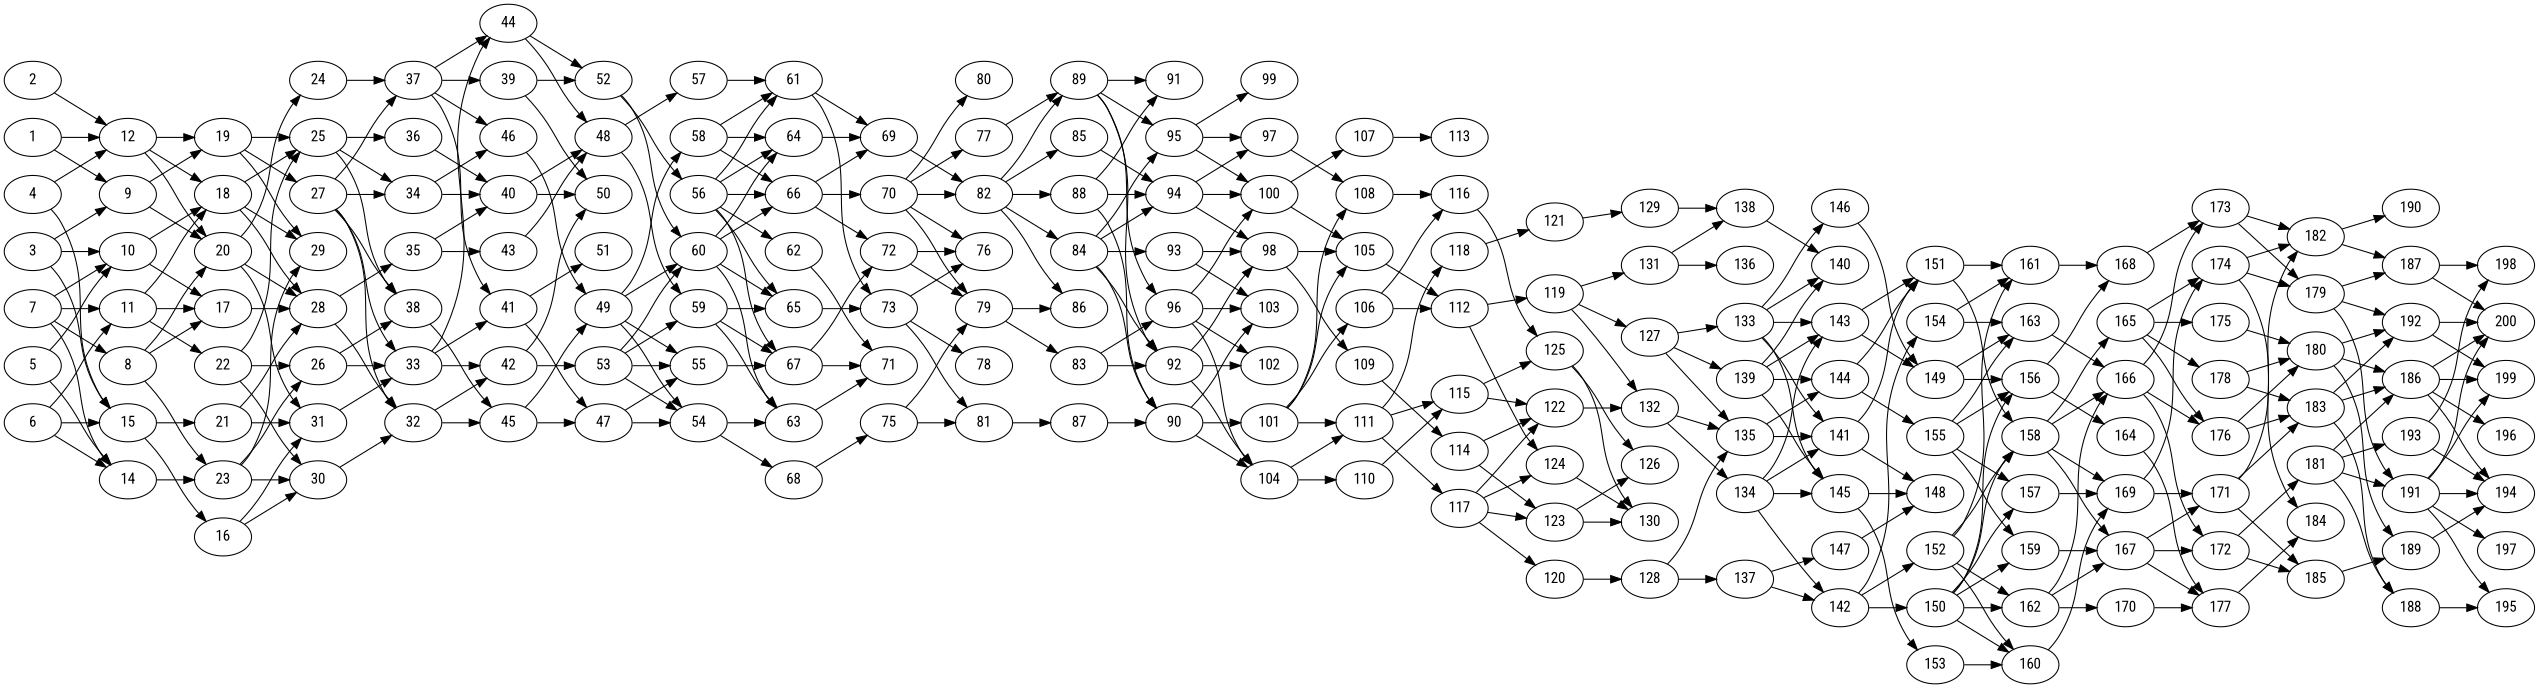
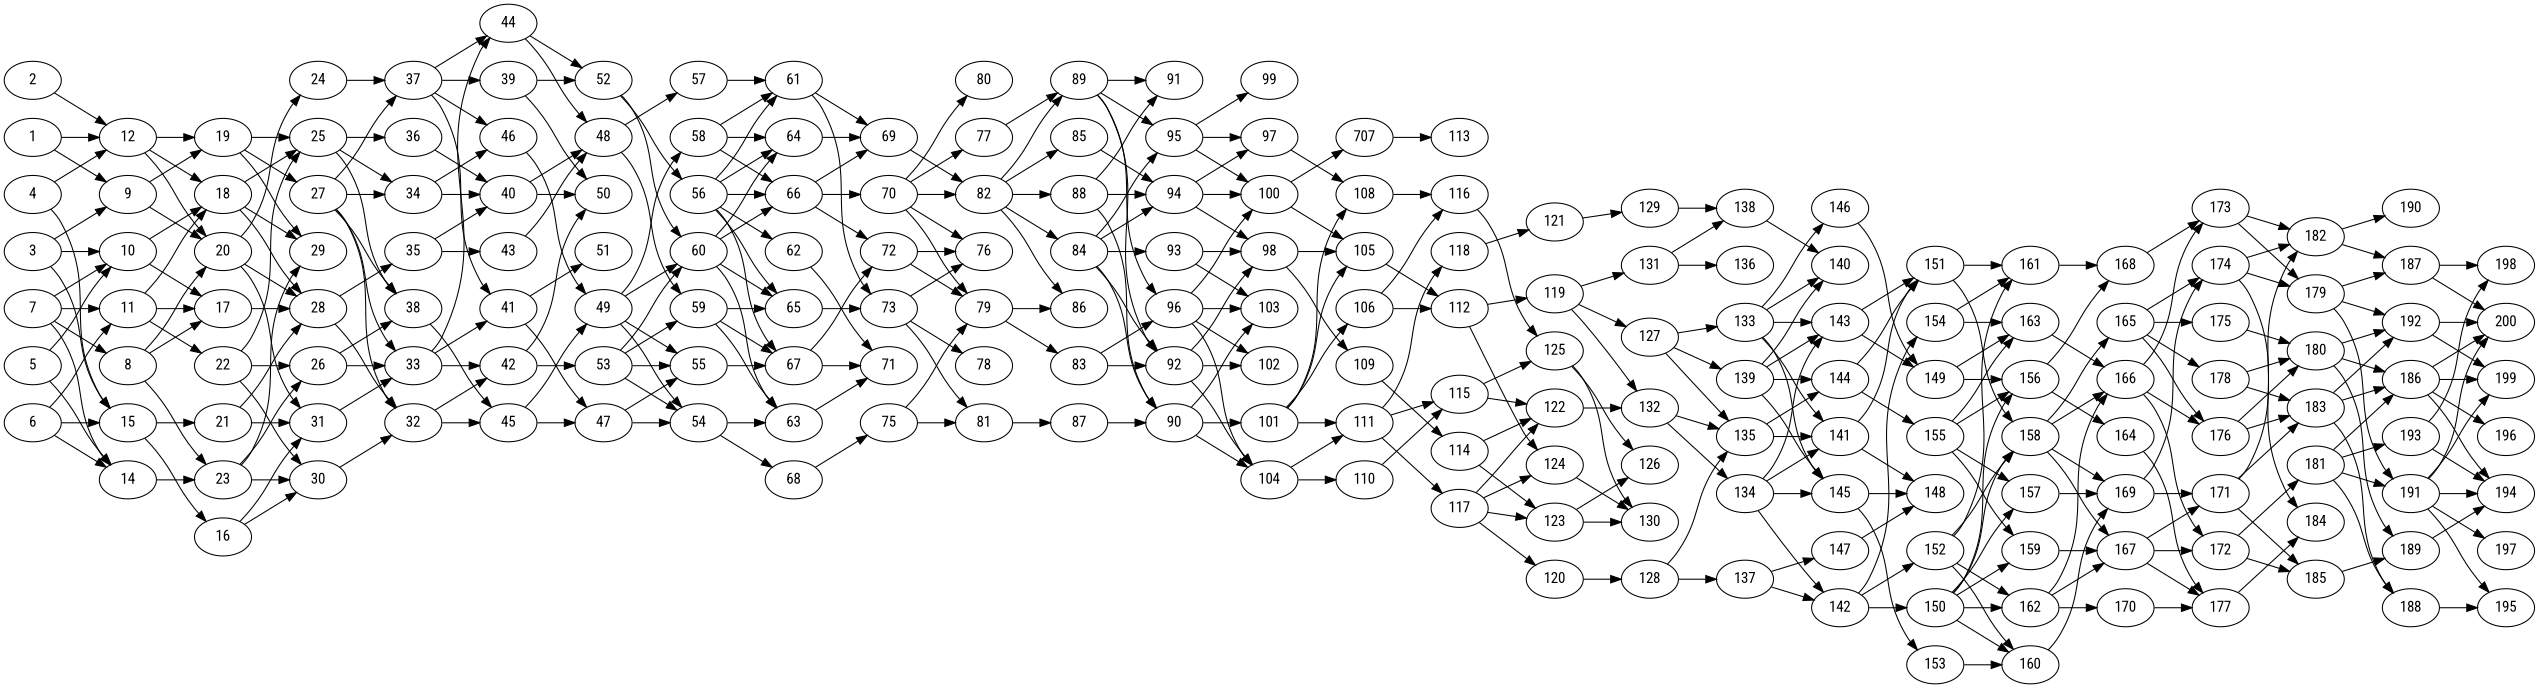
(1365, 137) -> (1365, 137)
